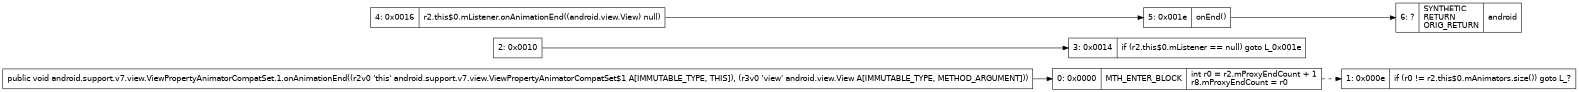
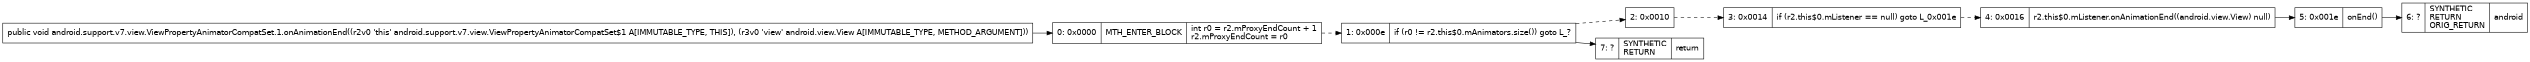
none -> (1968, 18)
none -> (1598, 22)
(802, 48) -> (1696, 18)
none -> (1650, 49)
(1240, 83) -> (1240, 37)
